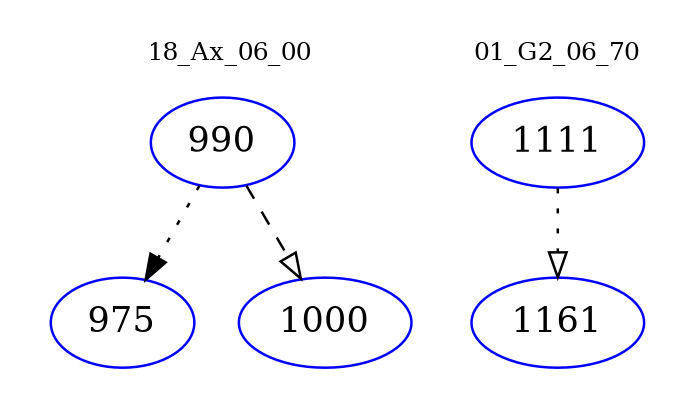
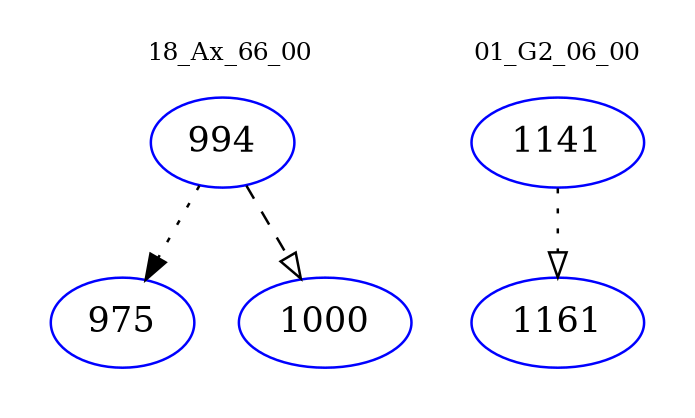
(230, 54) -> (230, 54)
(558, 54) -> (558, 54)
(223, 143) -> (223, 143)
(558, 143) -> (558, 143)
